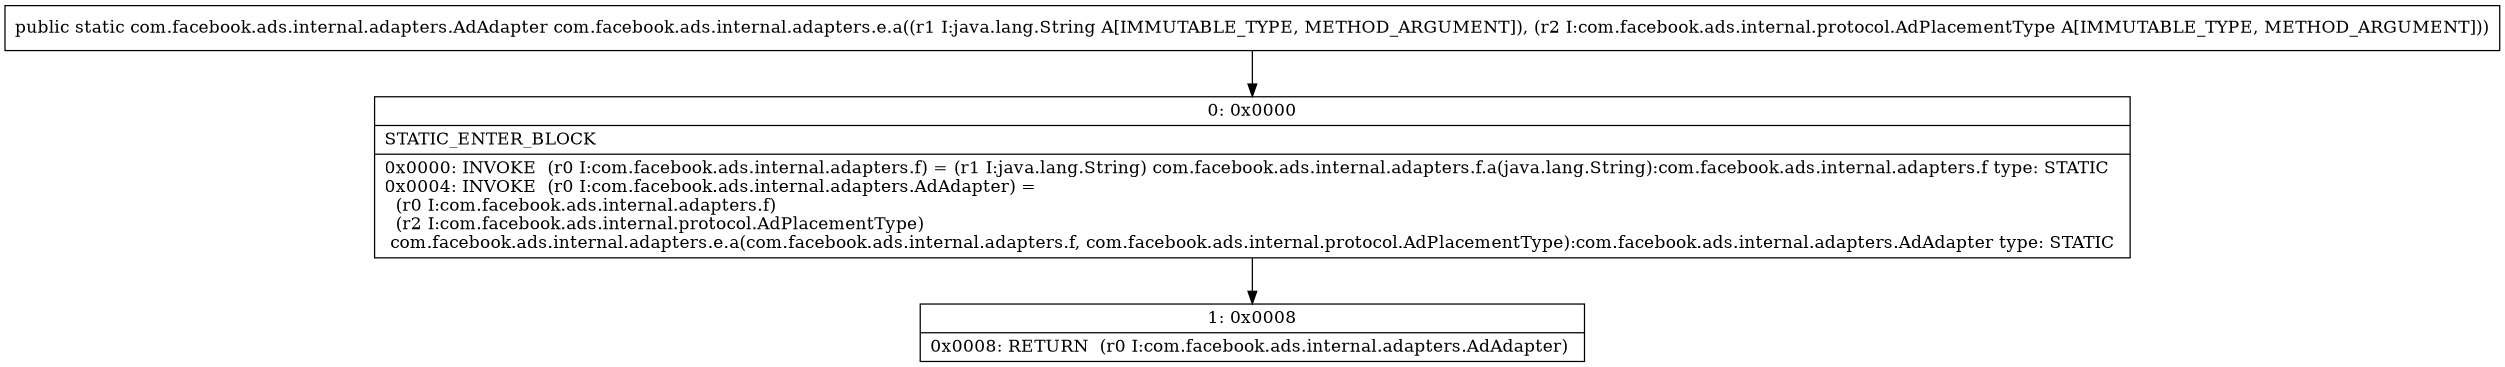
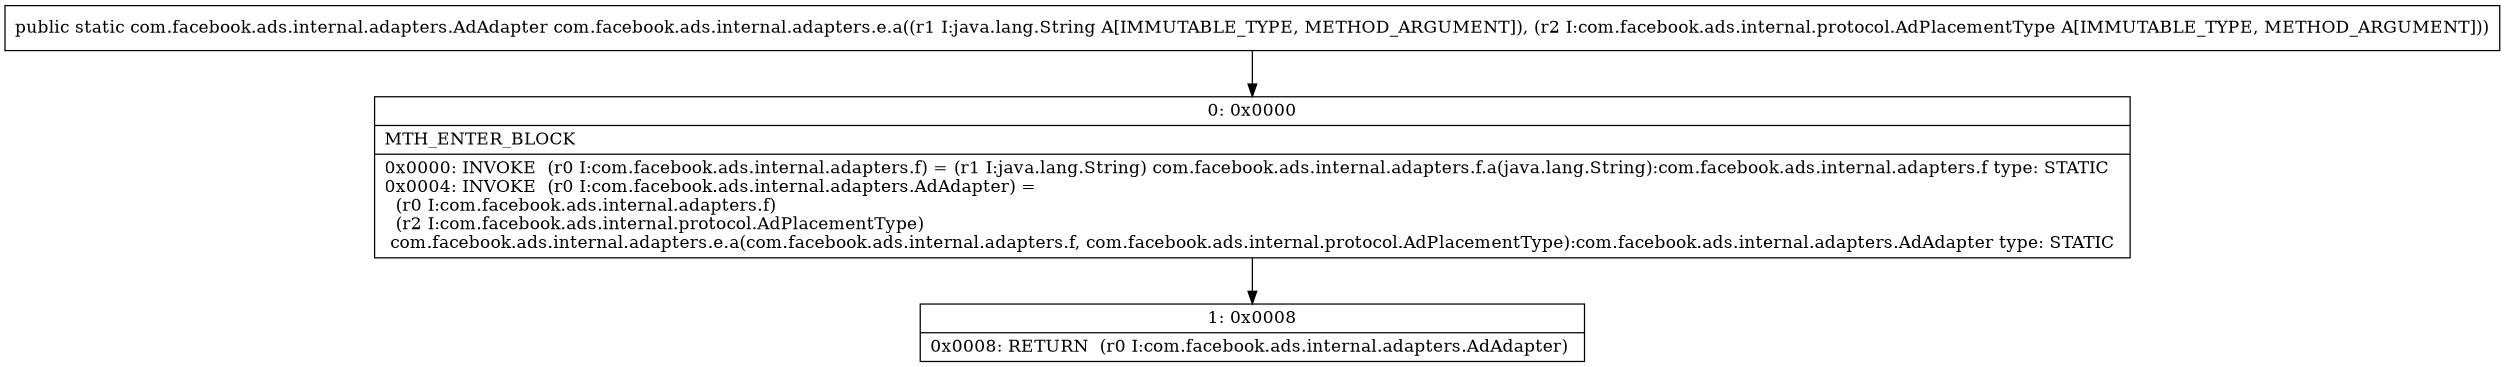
(491, 139) -> (481, 139)
